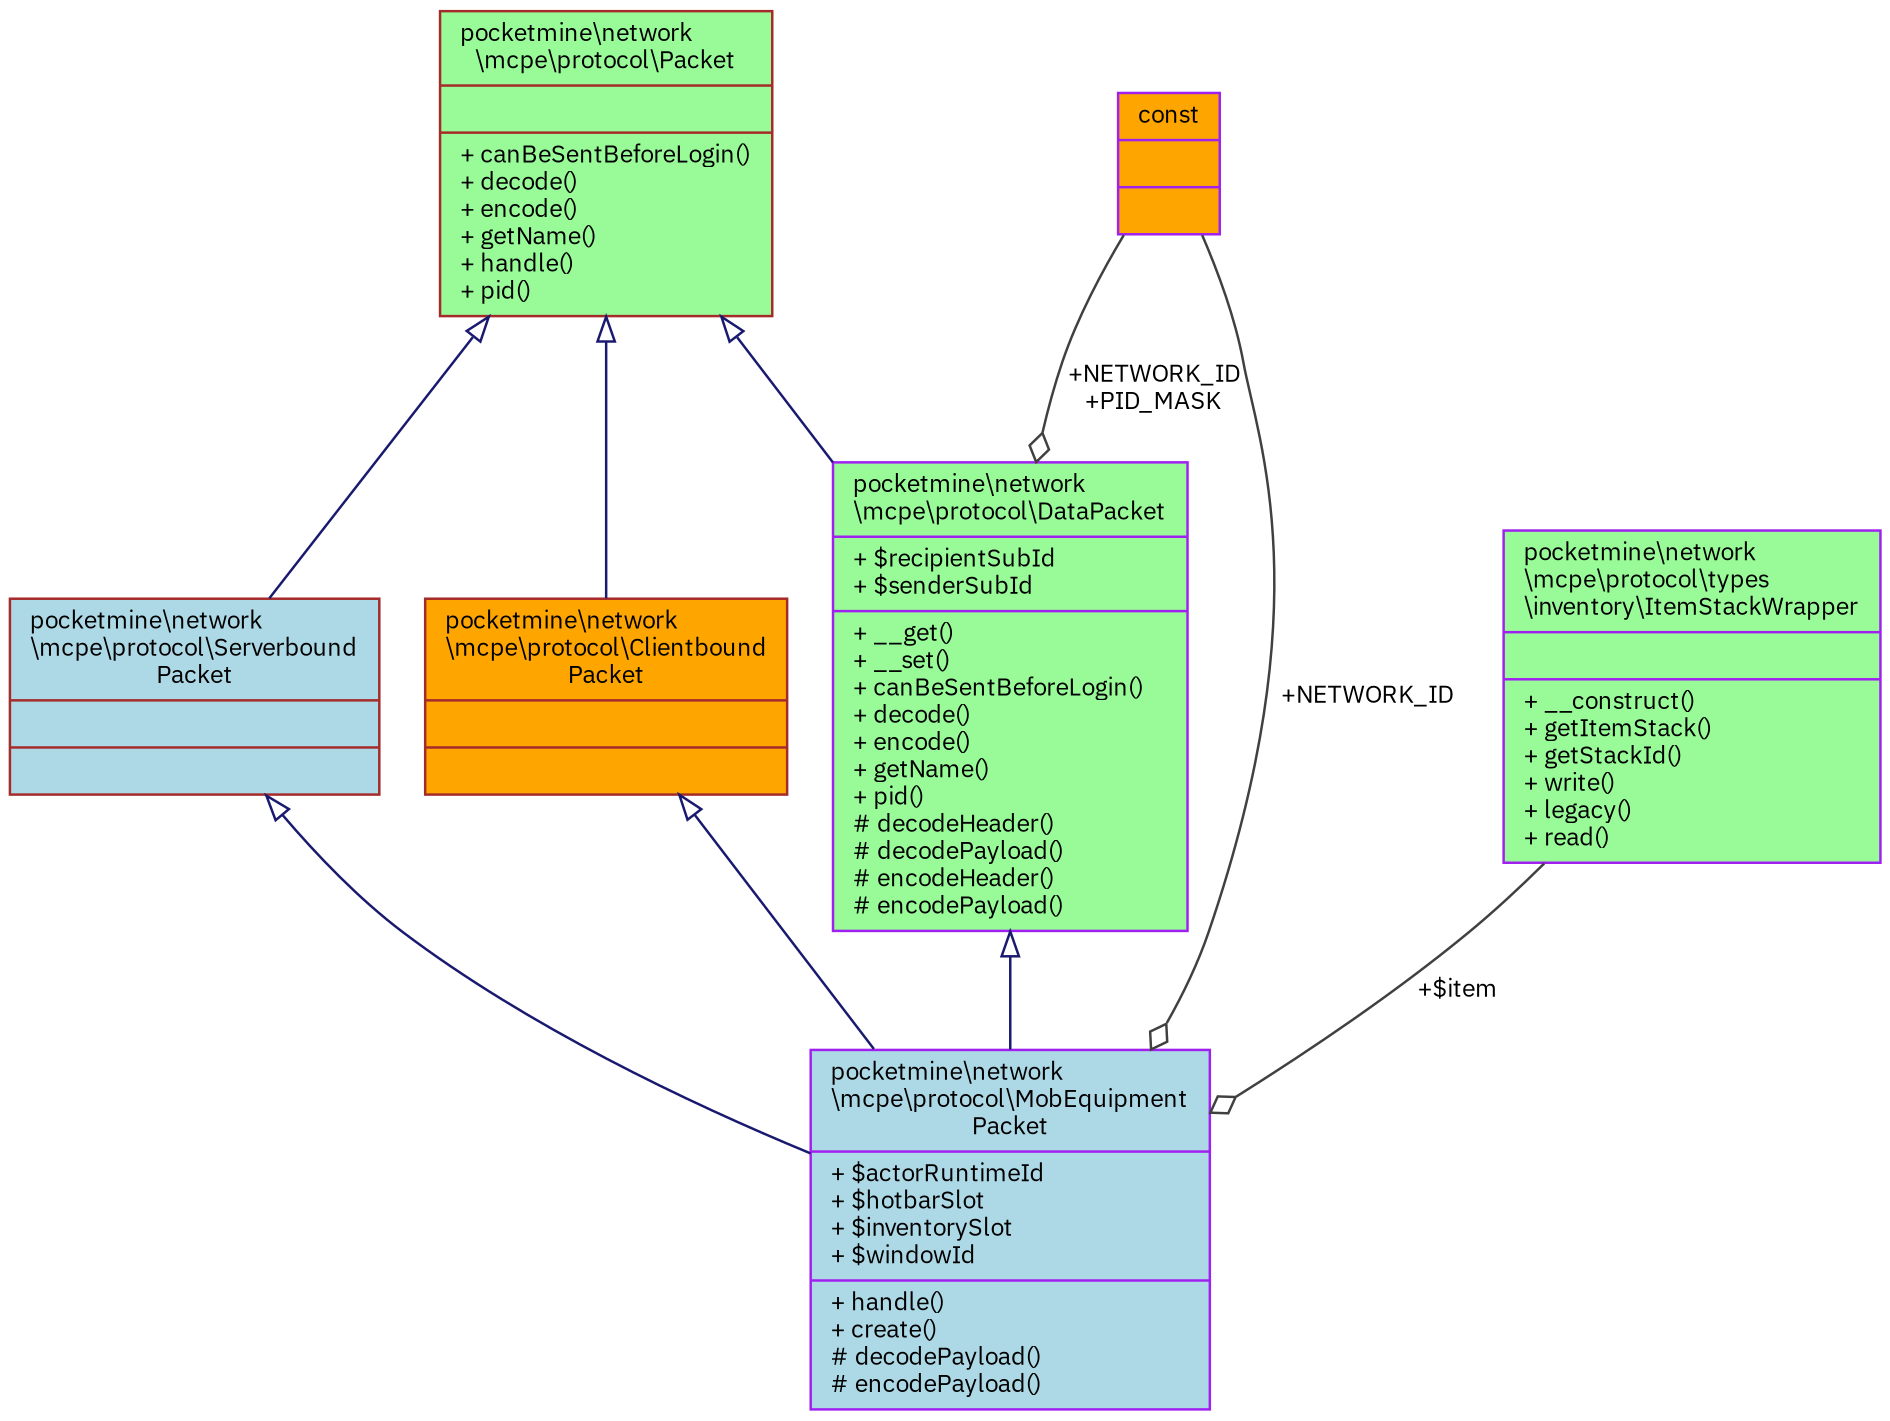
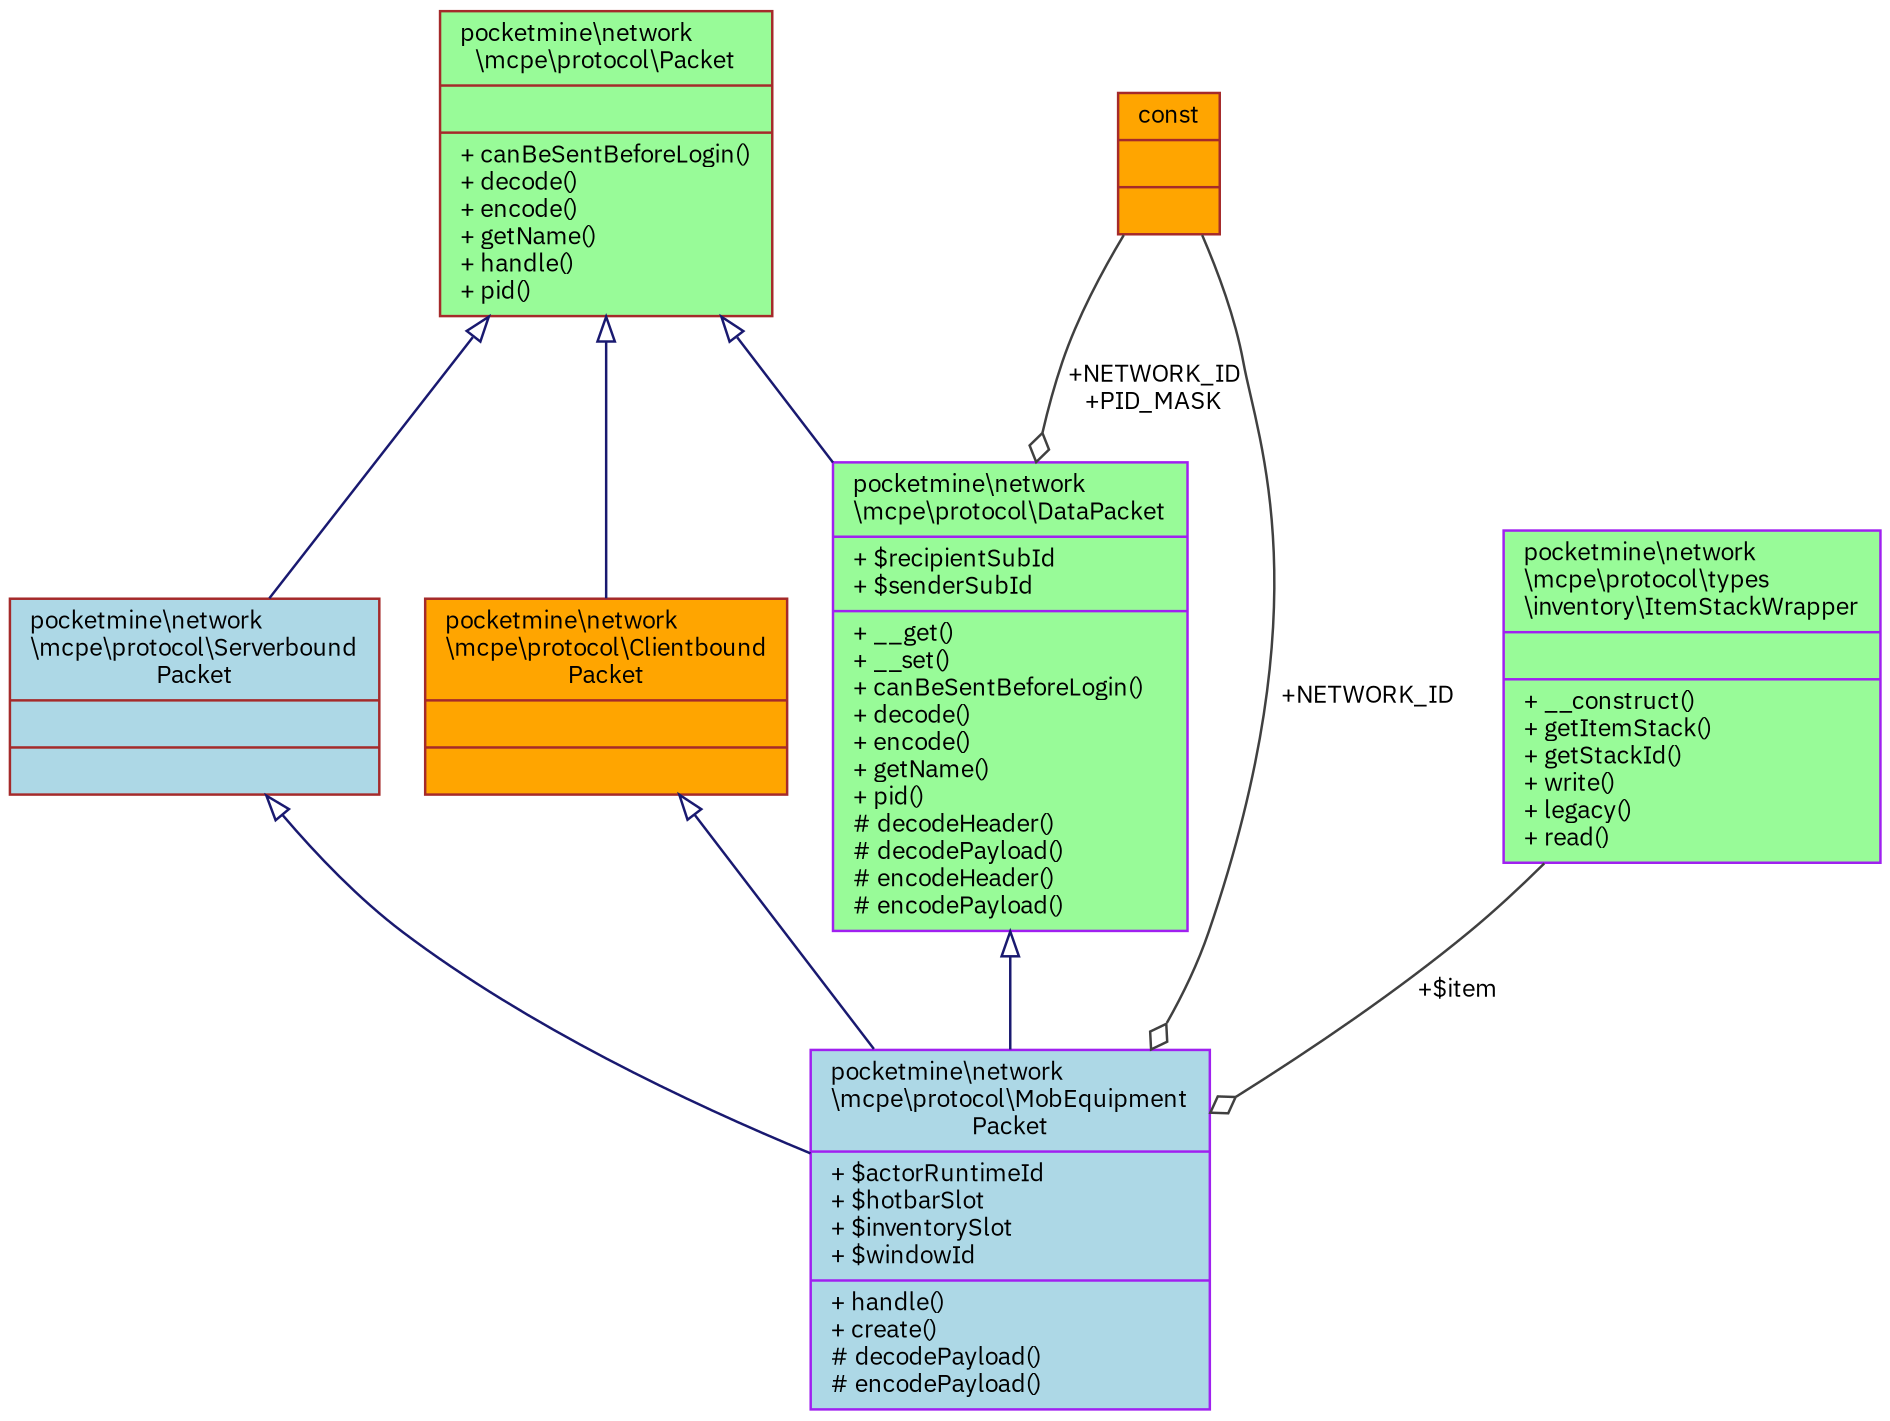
(1169, 164) -> (1169, 164)
